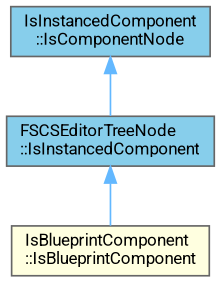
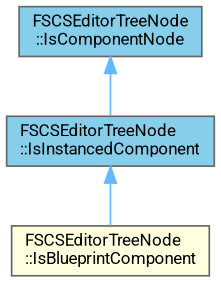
(110, 32) -> (110, 32)
(110, 251) -> (110, 251)
